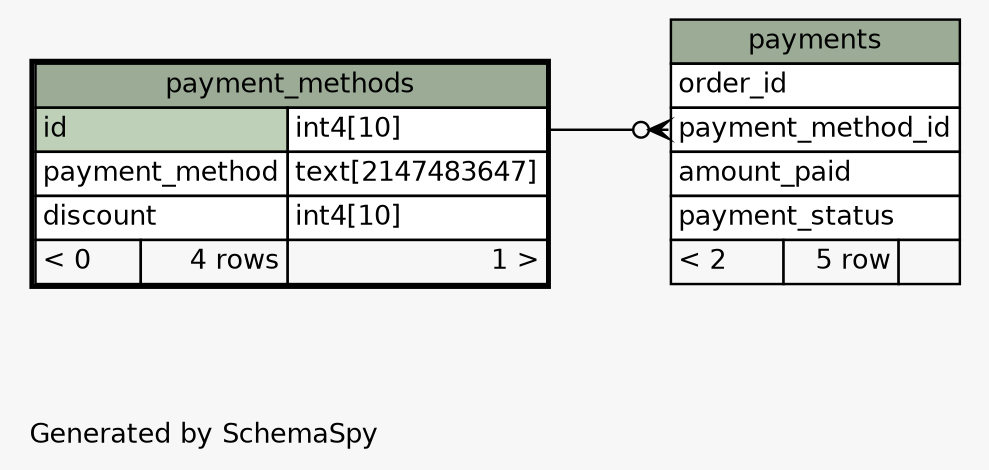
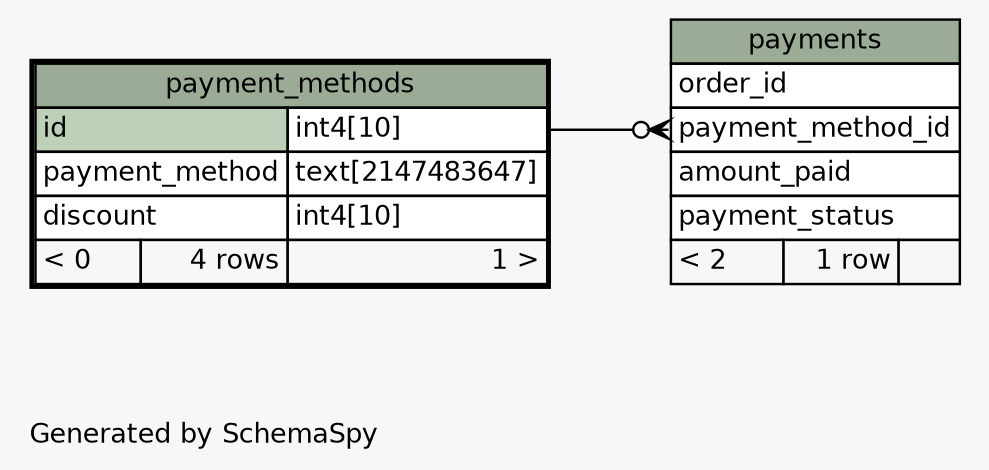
(853, 261) -> (853, 261)
